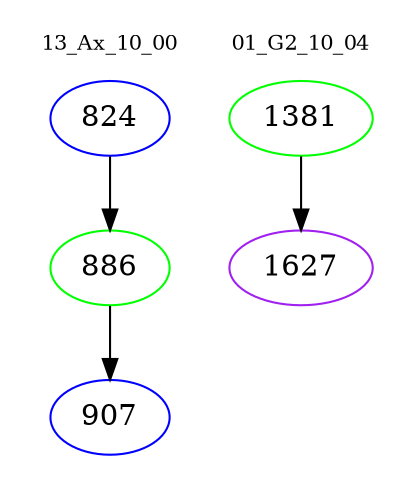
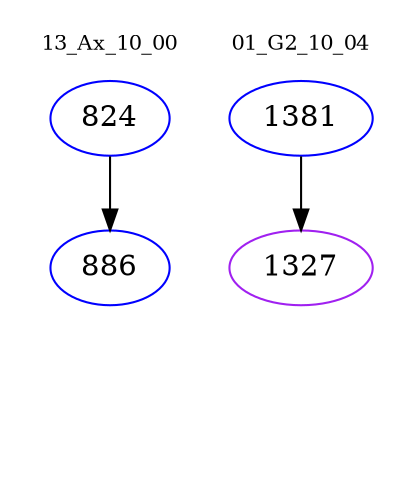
(301, 118) -> (301, 118)
(110, 268) -> (110, 268)
(301, 268) -> (301, 268)
(110, 417) -> none
